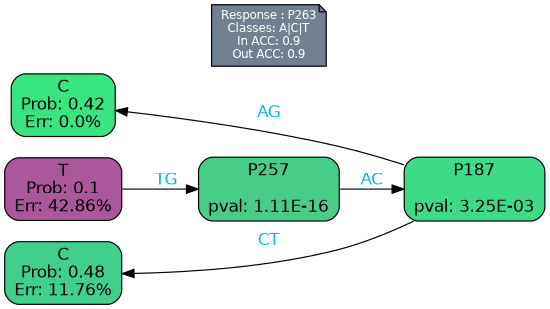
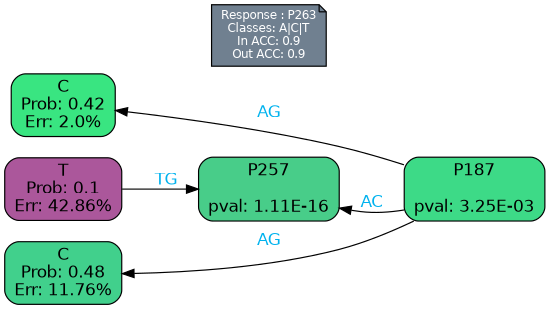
(63, 105) -> (63, 105)
(366, 189) -> (378, 212)
(269, 241) -> (269, 241)
